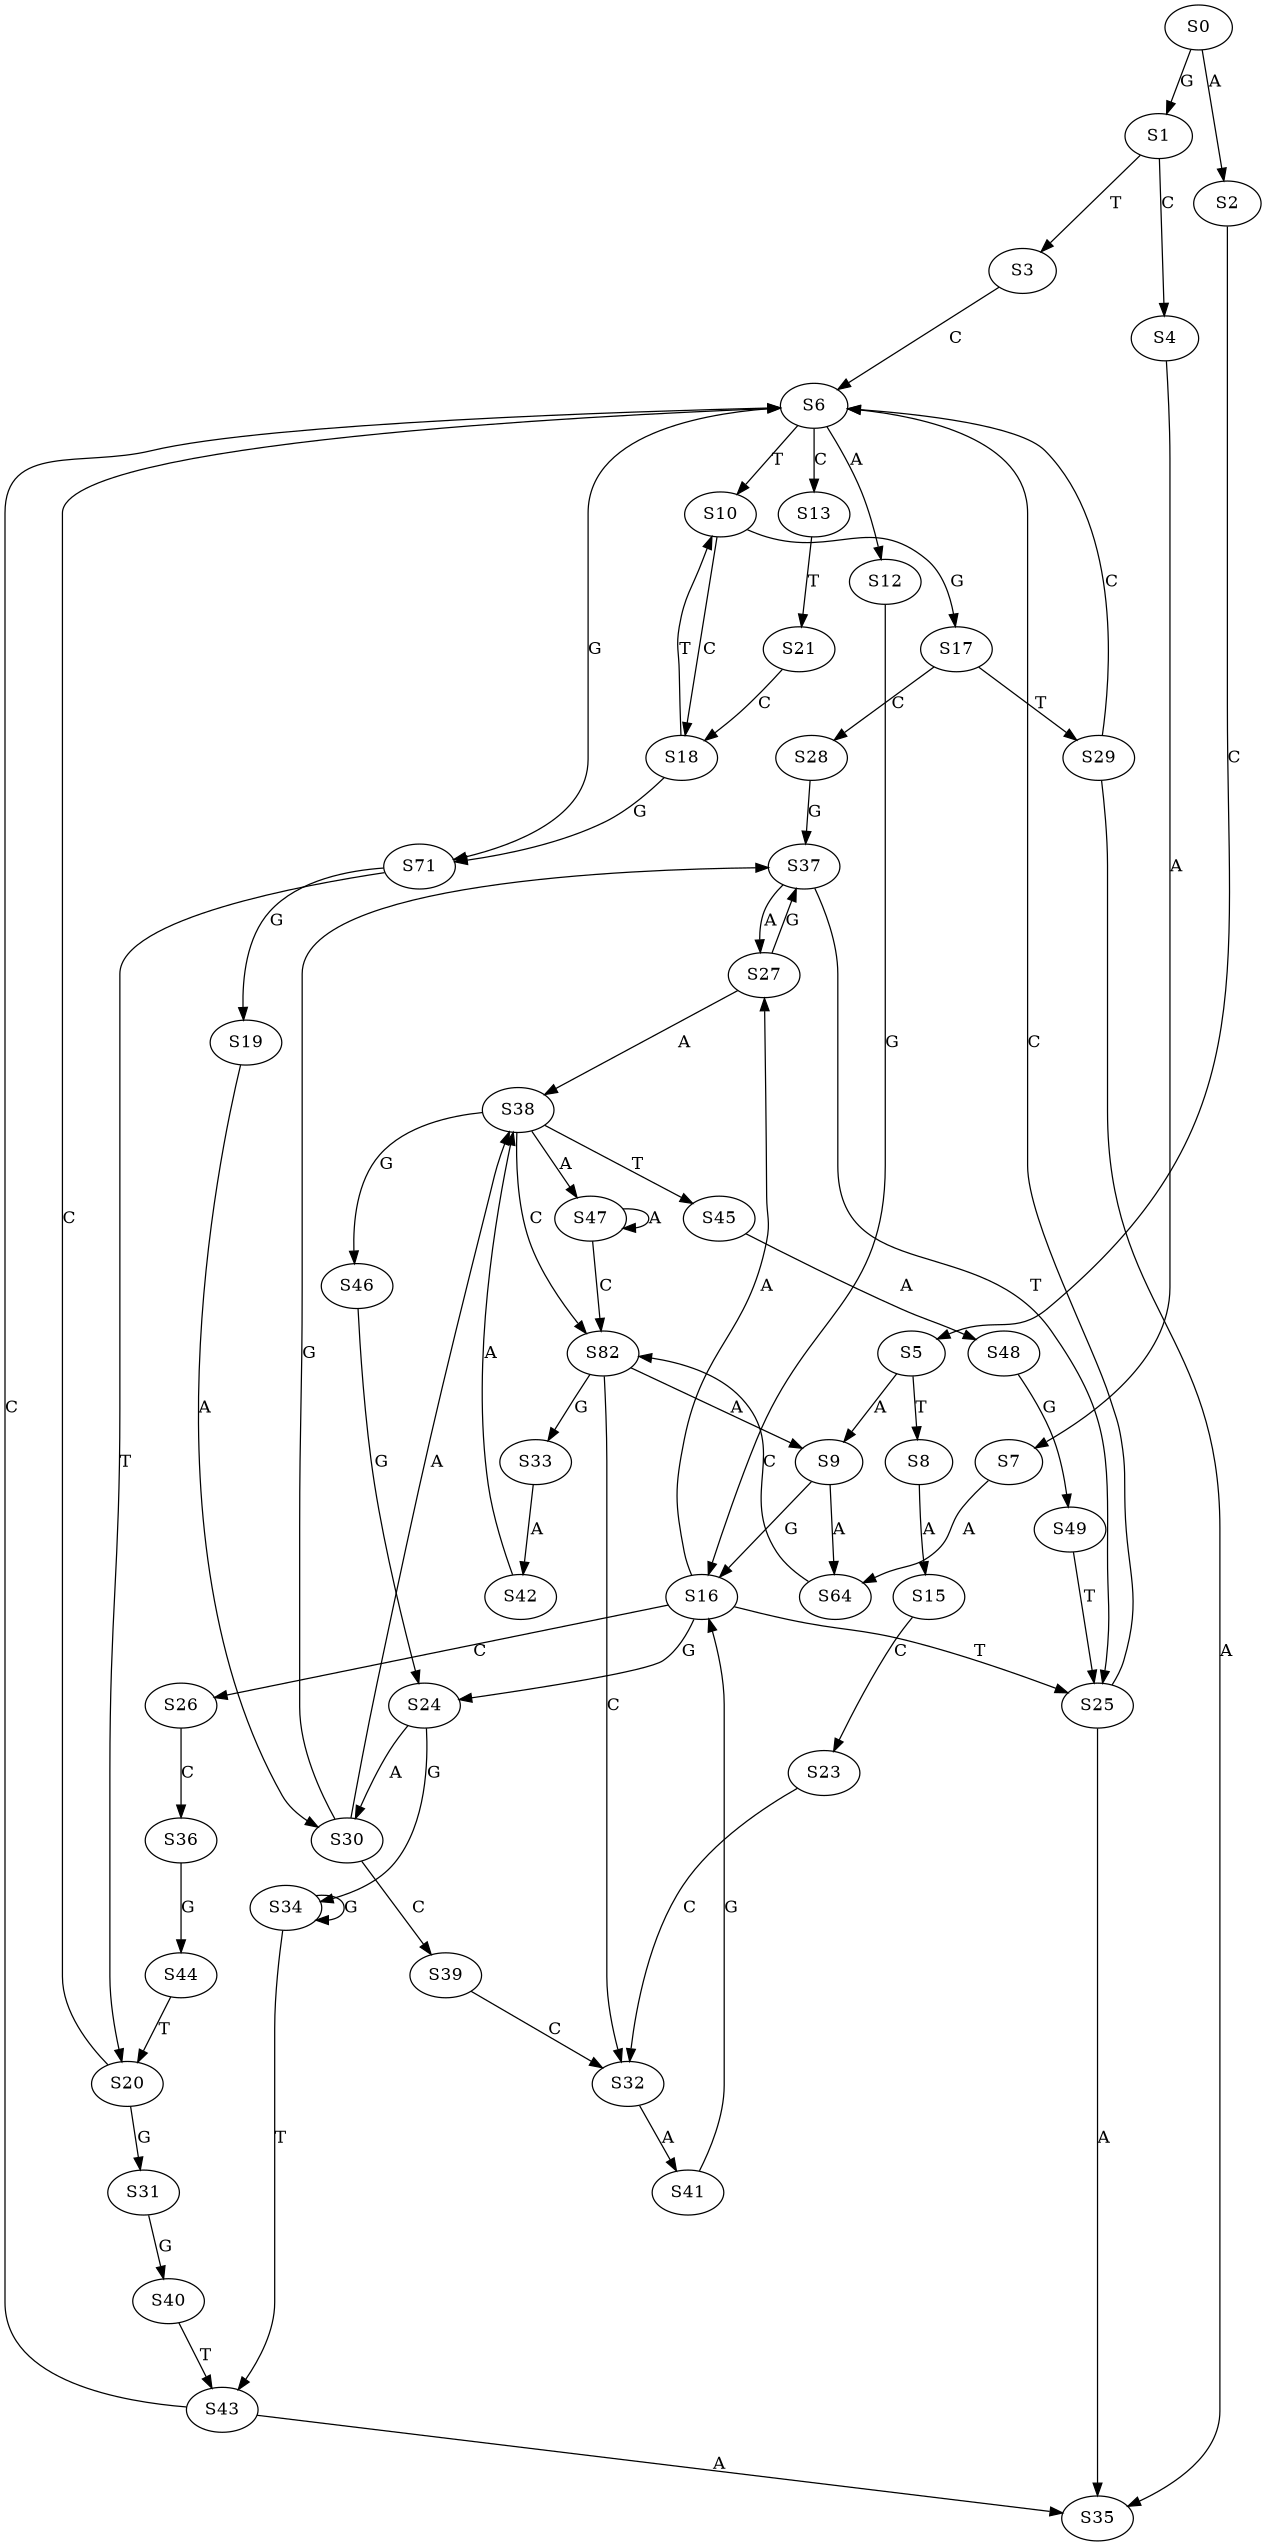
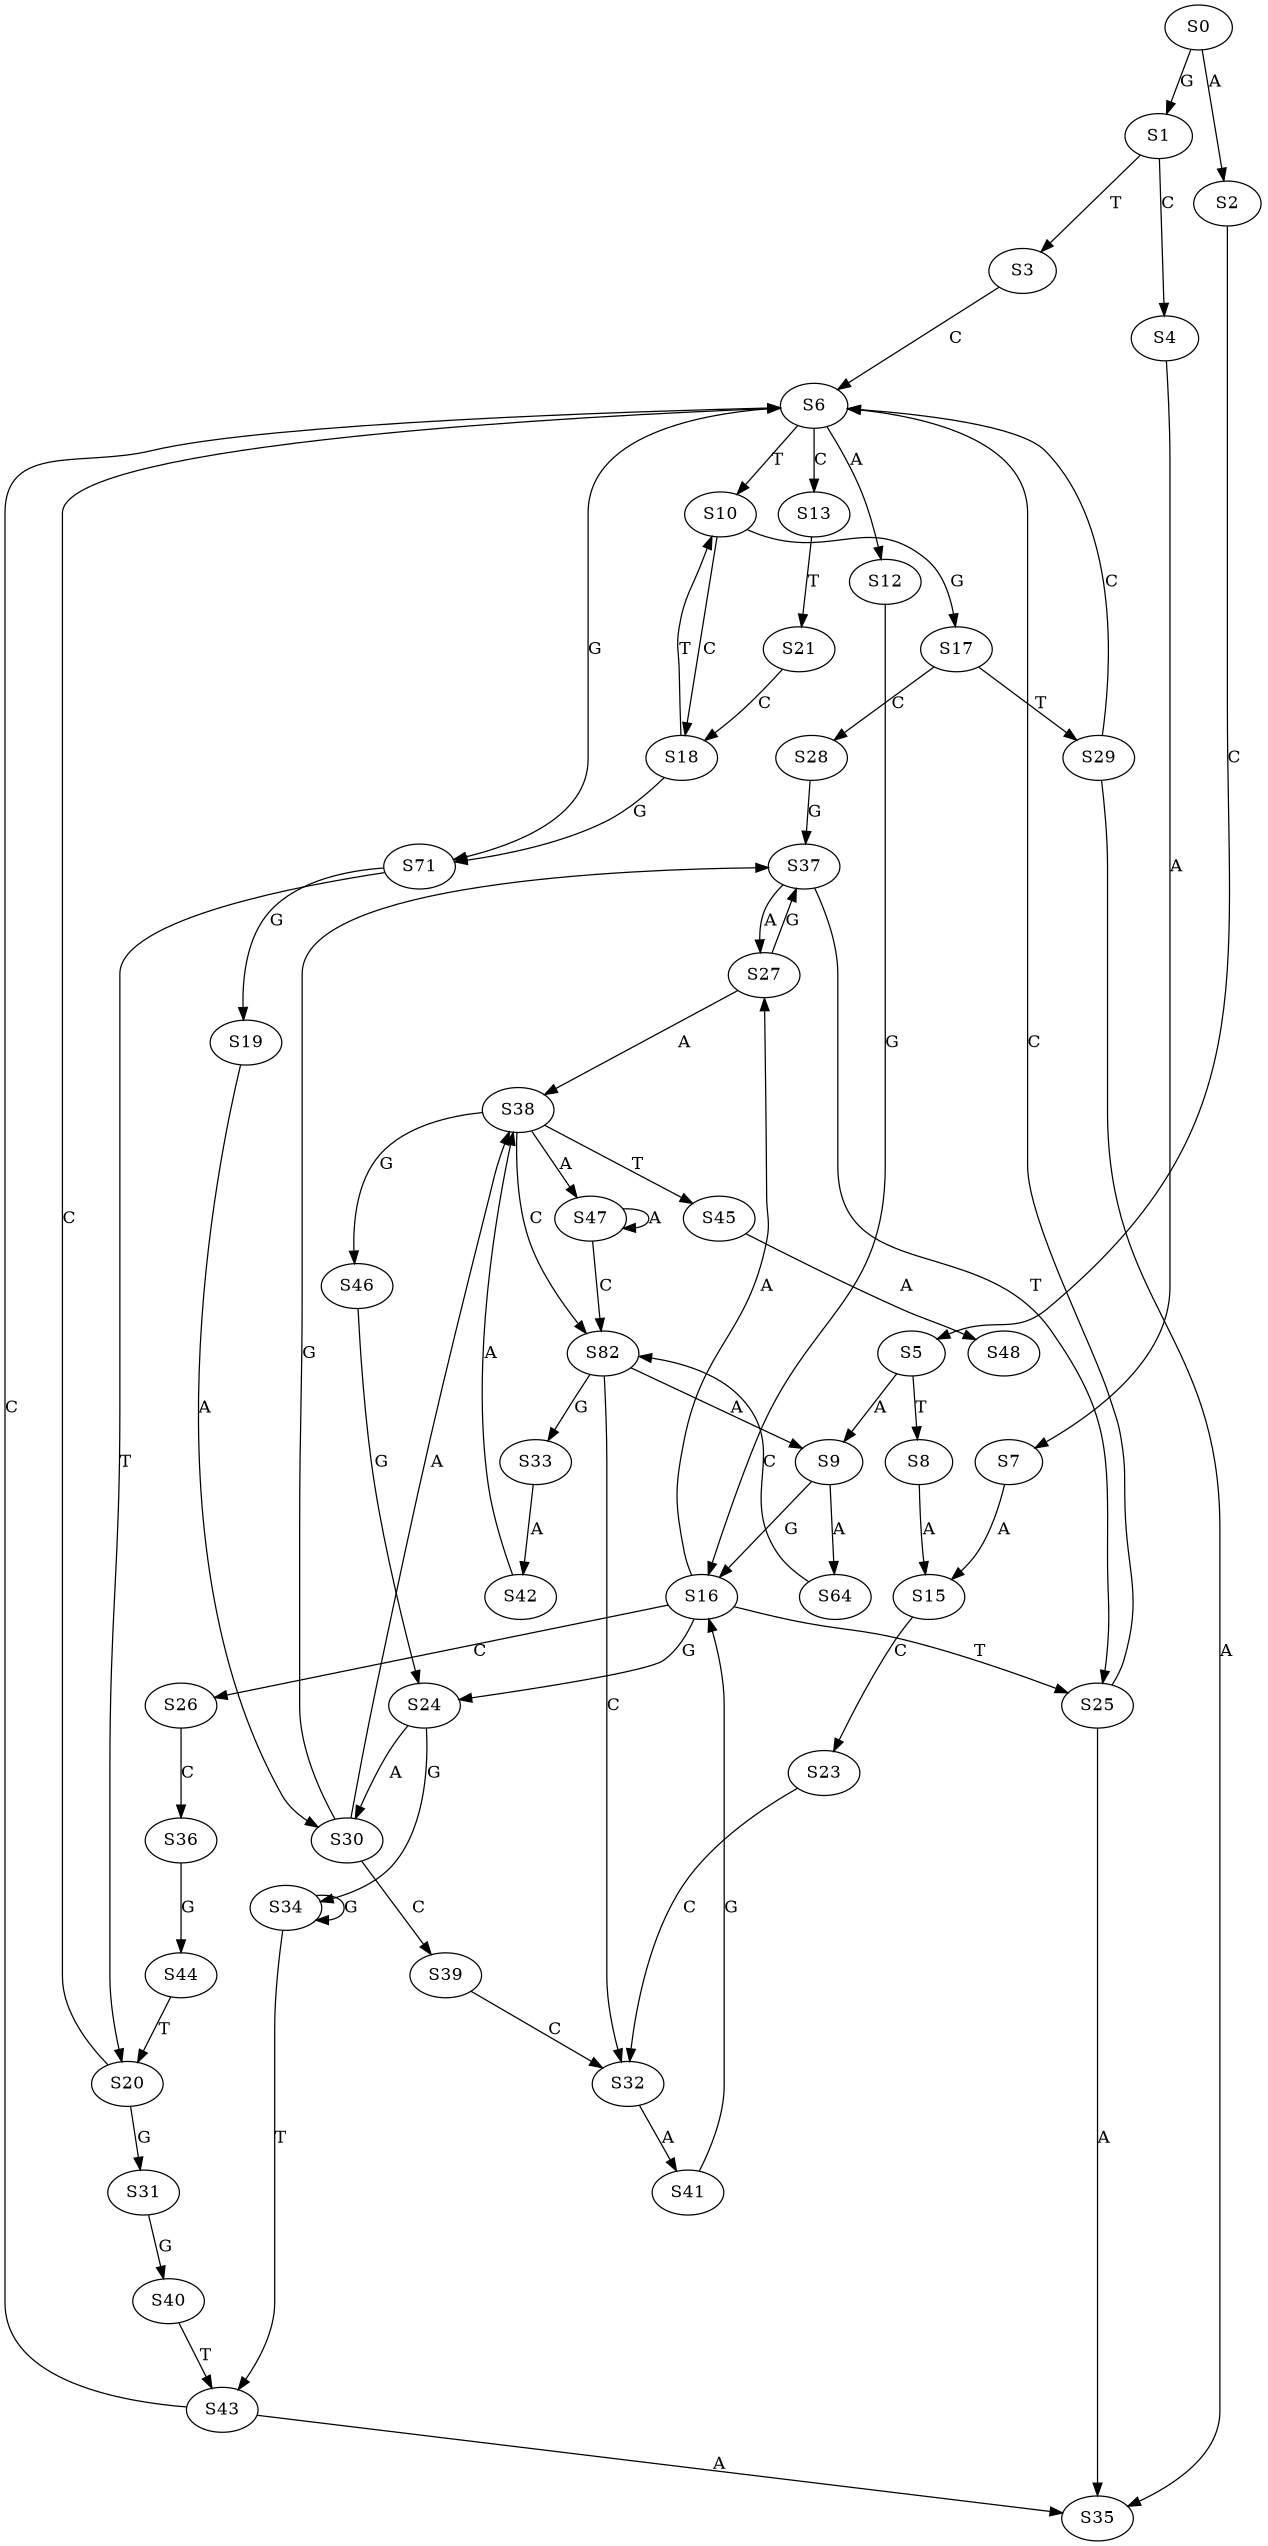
(1070, 1530) -> none
(943, 1543) -> (989, 1531)
